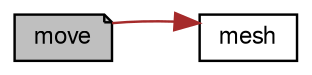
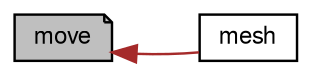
(143, 21) -> (168, 54)
